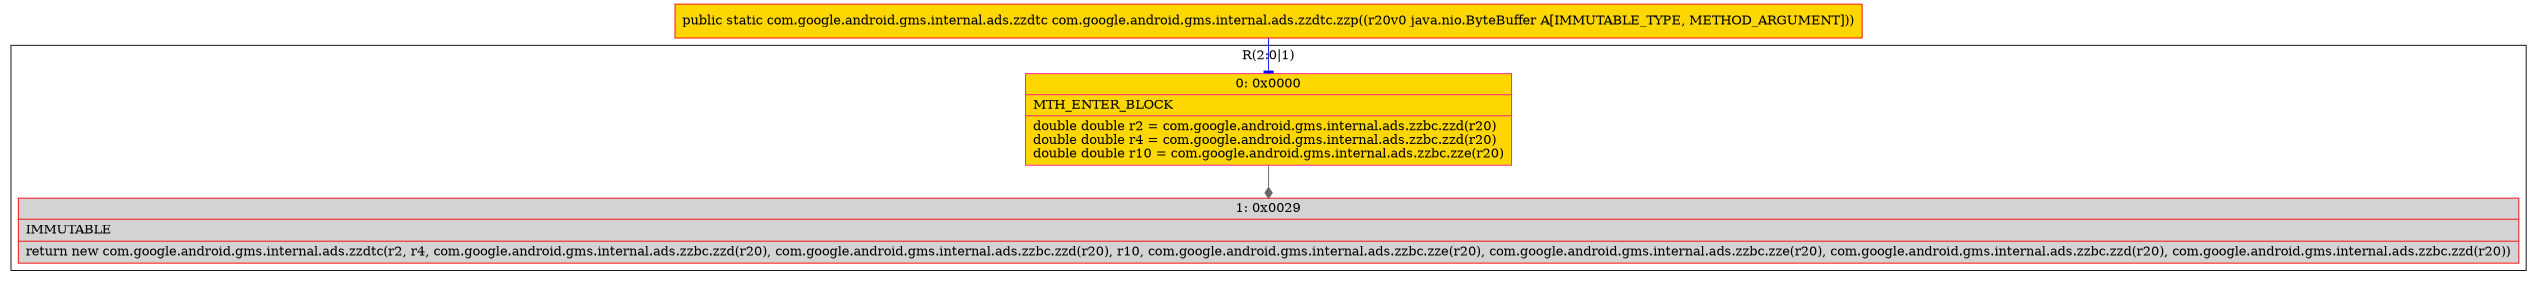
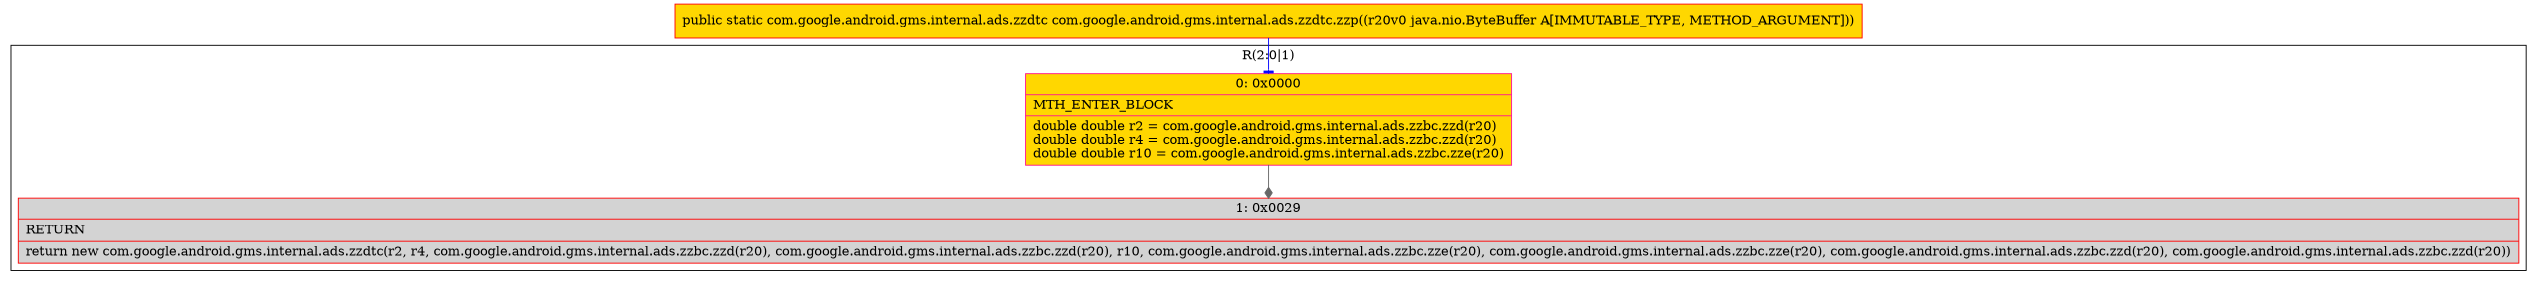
(69, 230) -> (55, 230)
